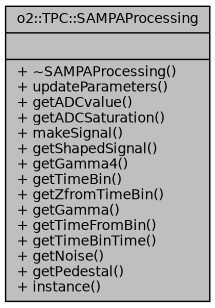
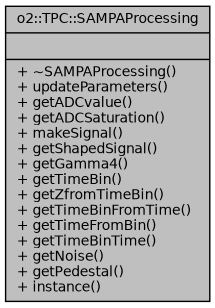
(69, 210) -> (104, 210)
